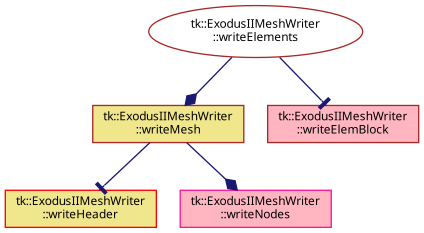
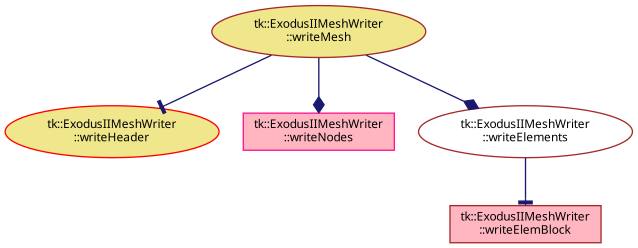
(214, 76) -> (415, 78)
(168, 124) -> (319, 32)
(81, 209) -> (112, 132)
